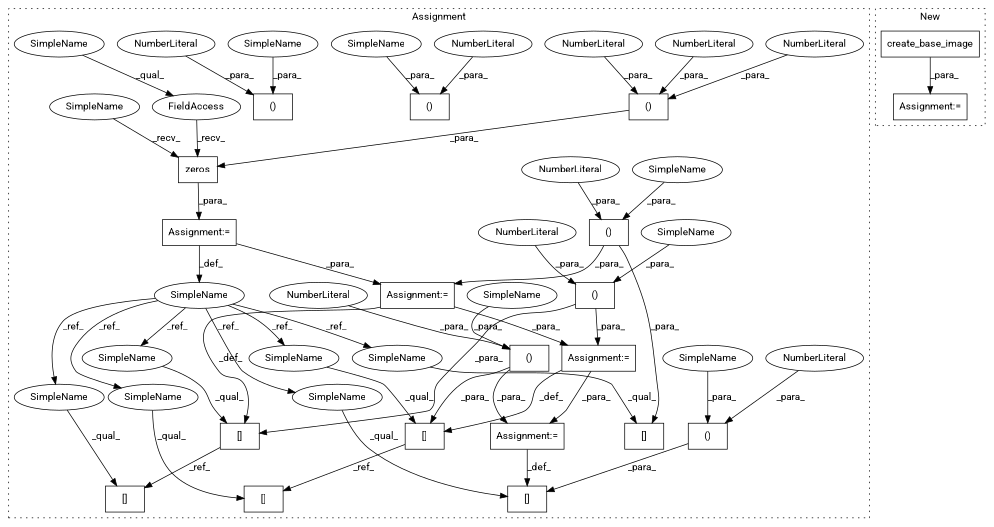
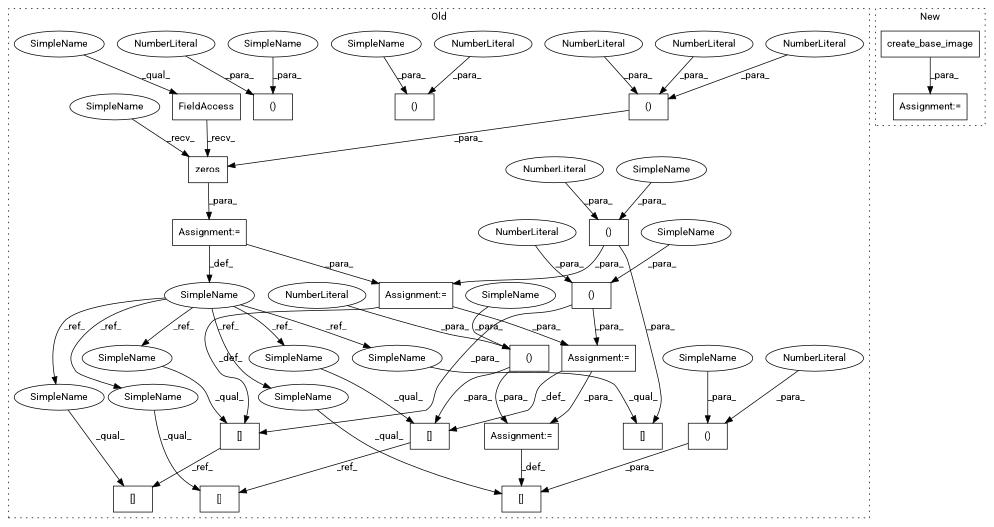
(439, 17) -> (439, 17)
(196, 107) -> (207, 107)
